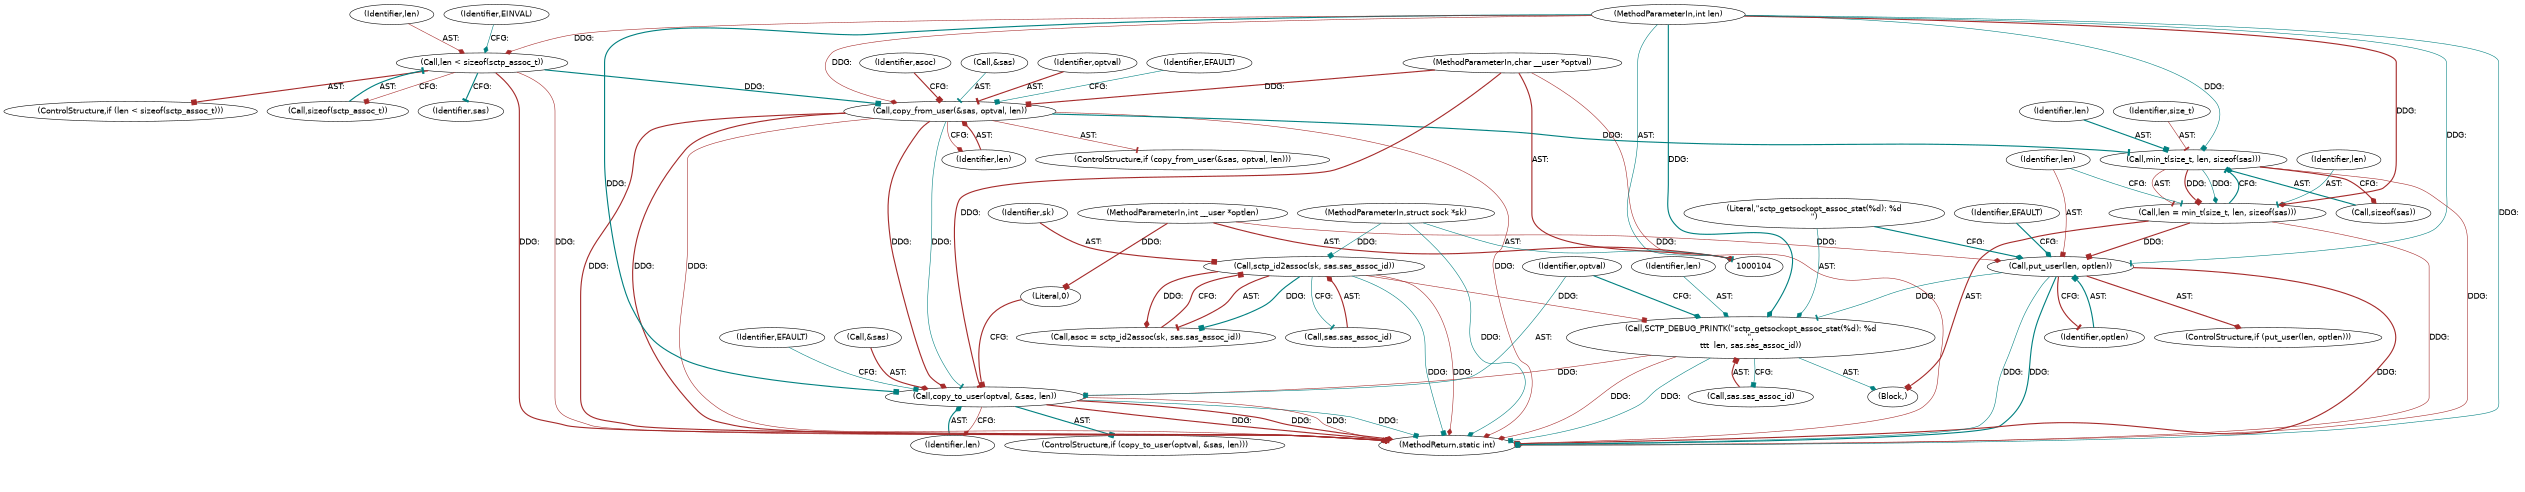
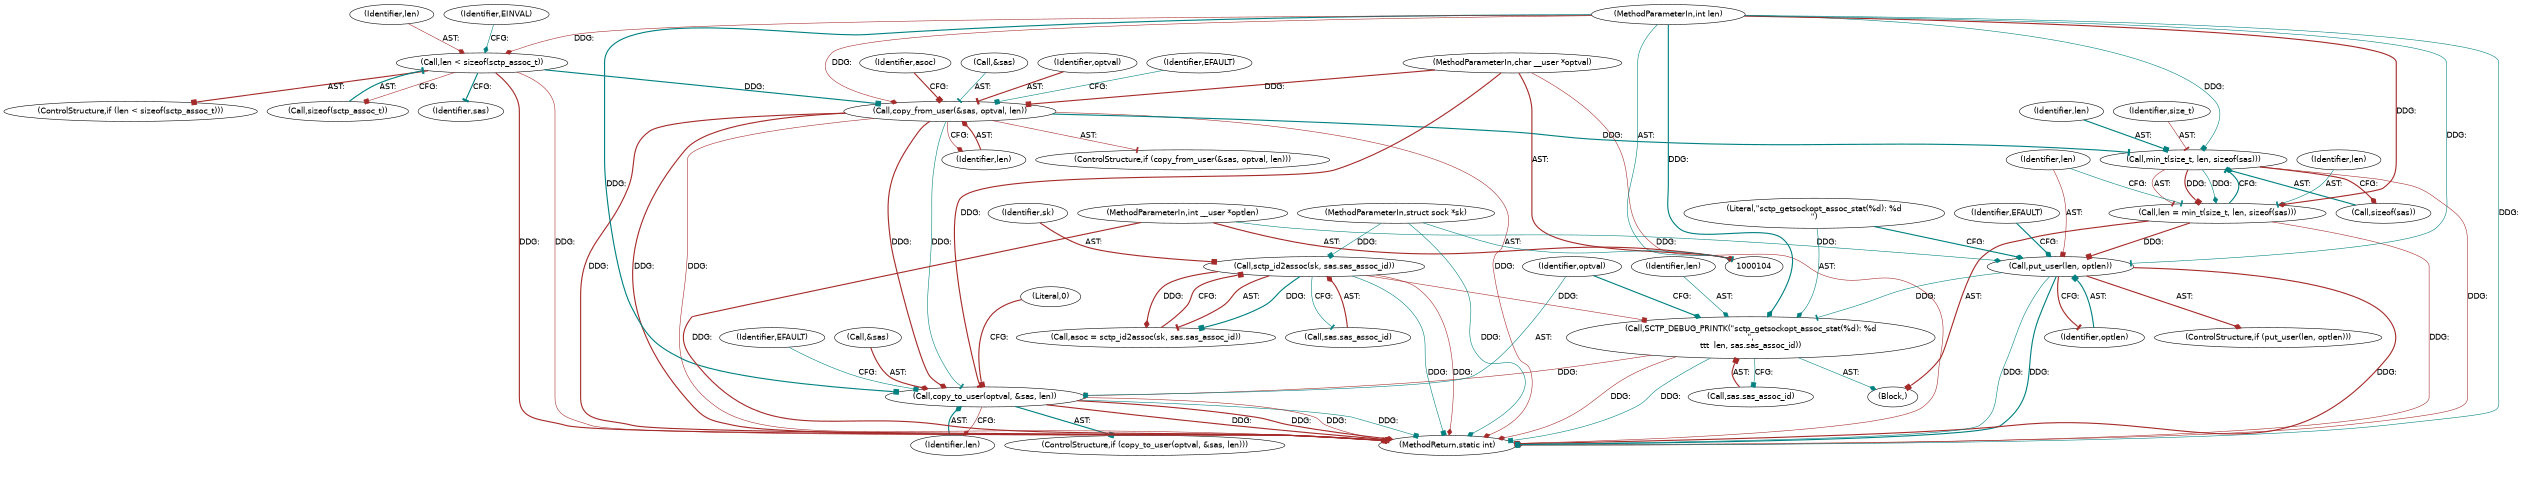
(1615, 236) -> (1615, 236)
(1113, 257) -> (774, 416)
